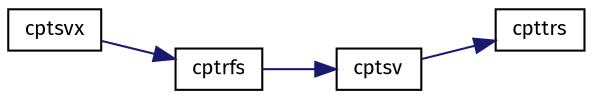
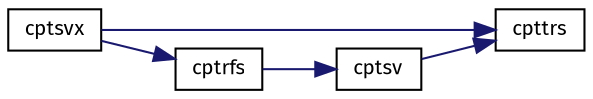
none -> (288, 30)
